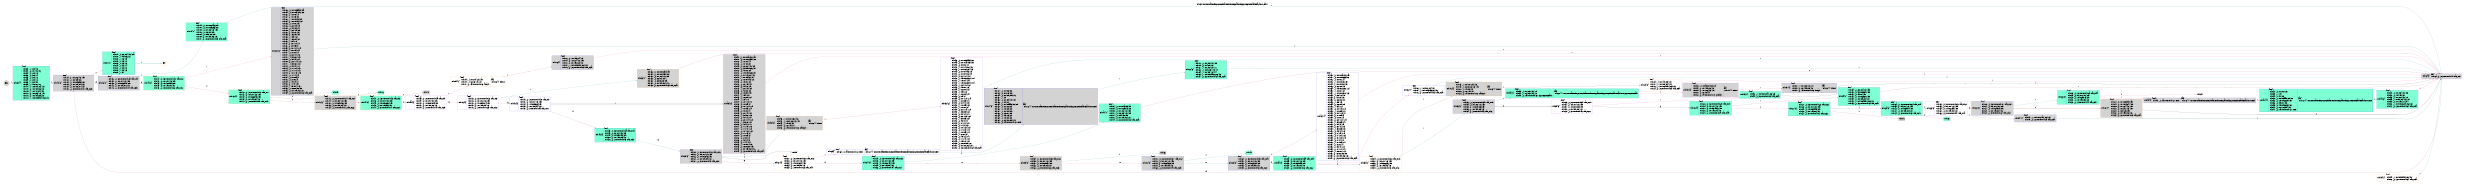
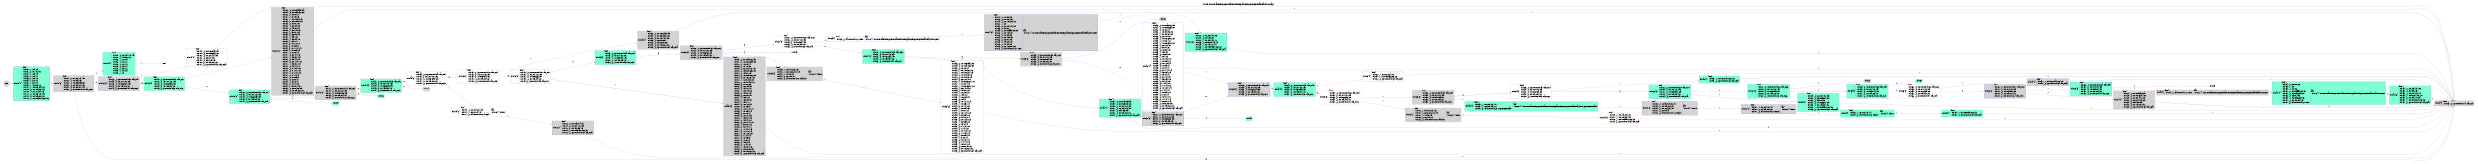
(207, 32) -> (207, 58)
(6, 83) -> (7, 84)
none -> (1867, 114)
(1293, 144) -> (1206, 78)
(2397, 178) -> (1962, 114)
